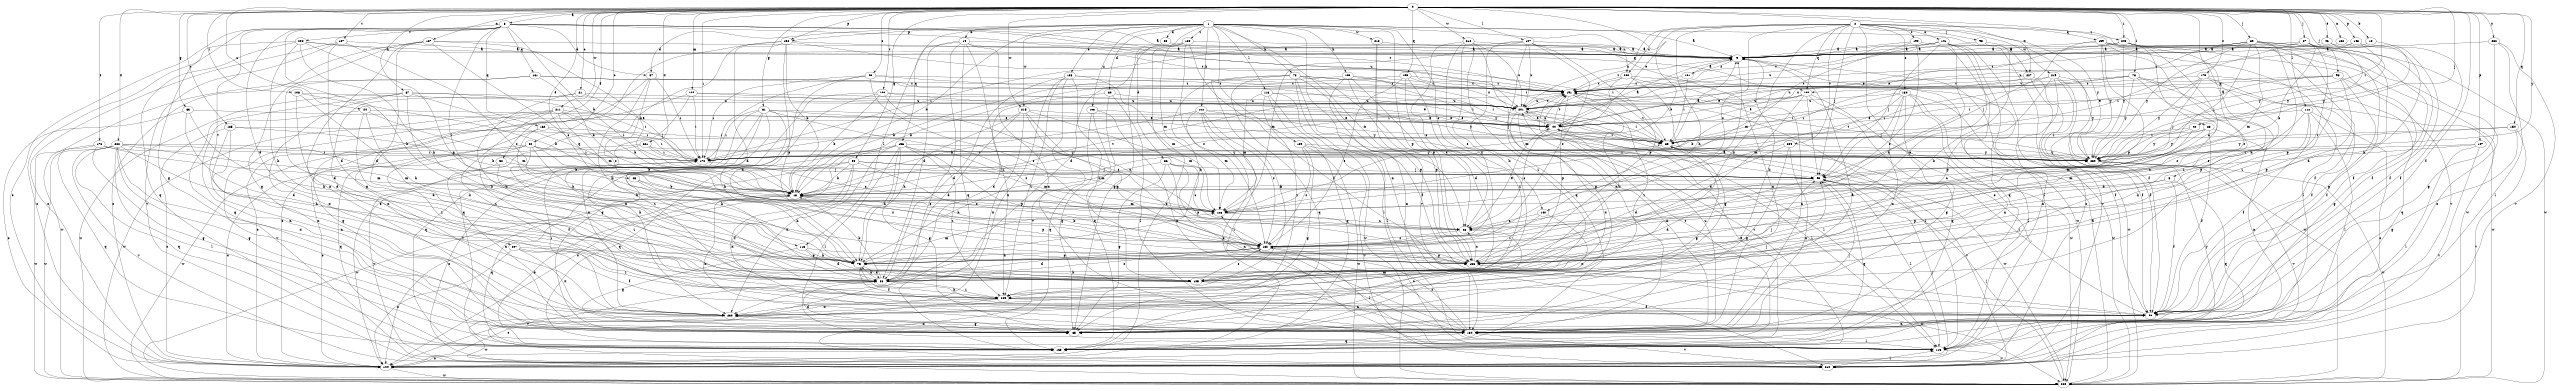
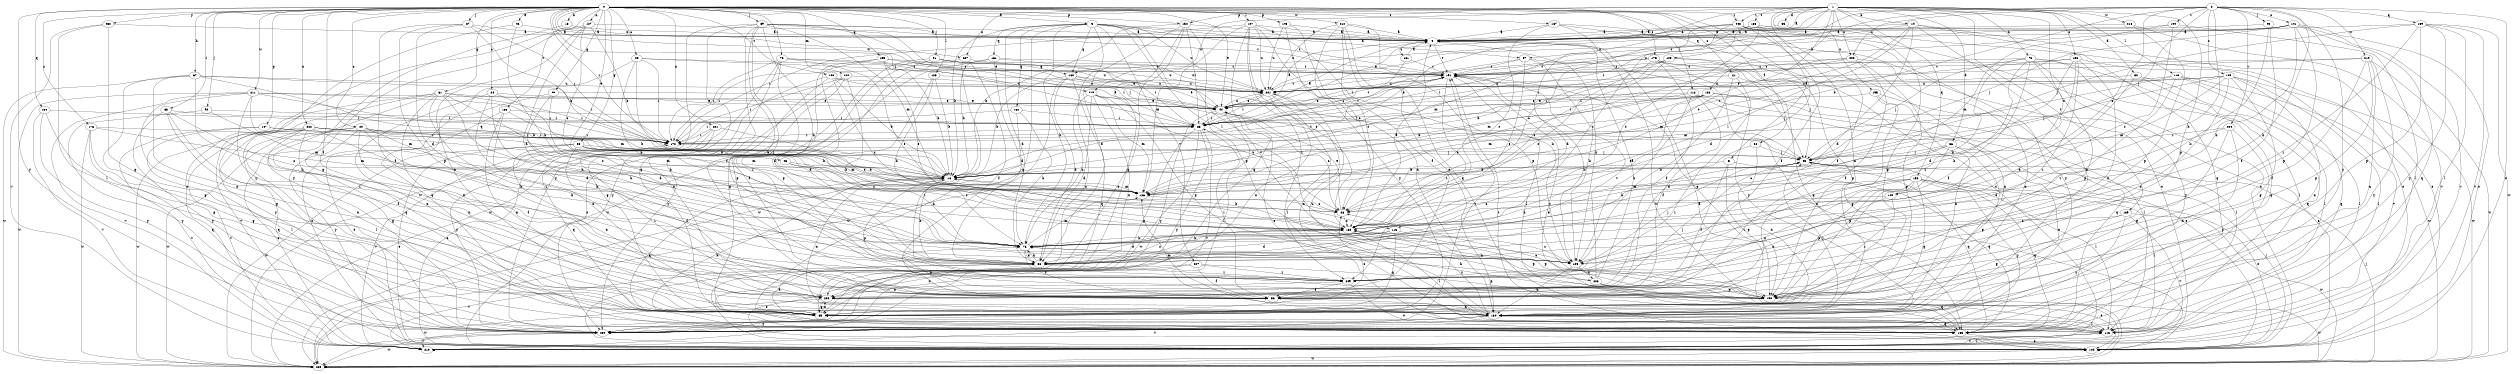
(2341, 41) -> none
(2338, 76) -> (935, 58)
(1005, 179) -> (1442, 137)
(633, 251) -> (1585, 272)
(1602, 303) -> none
(1959, 321) -> (1049, 320)
